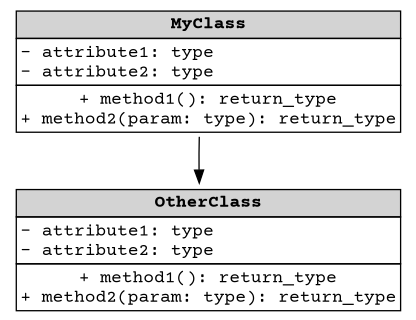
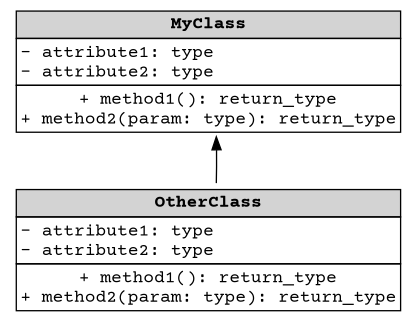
(199, 153) -> (217, 167)
